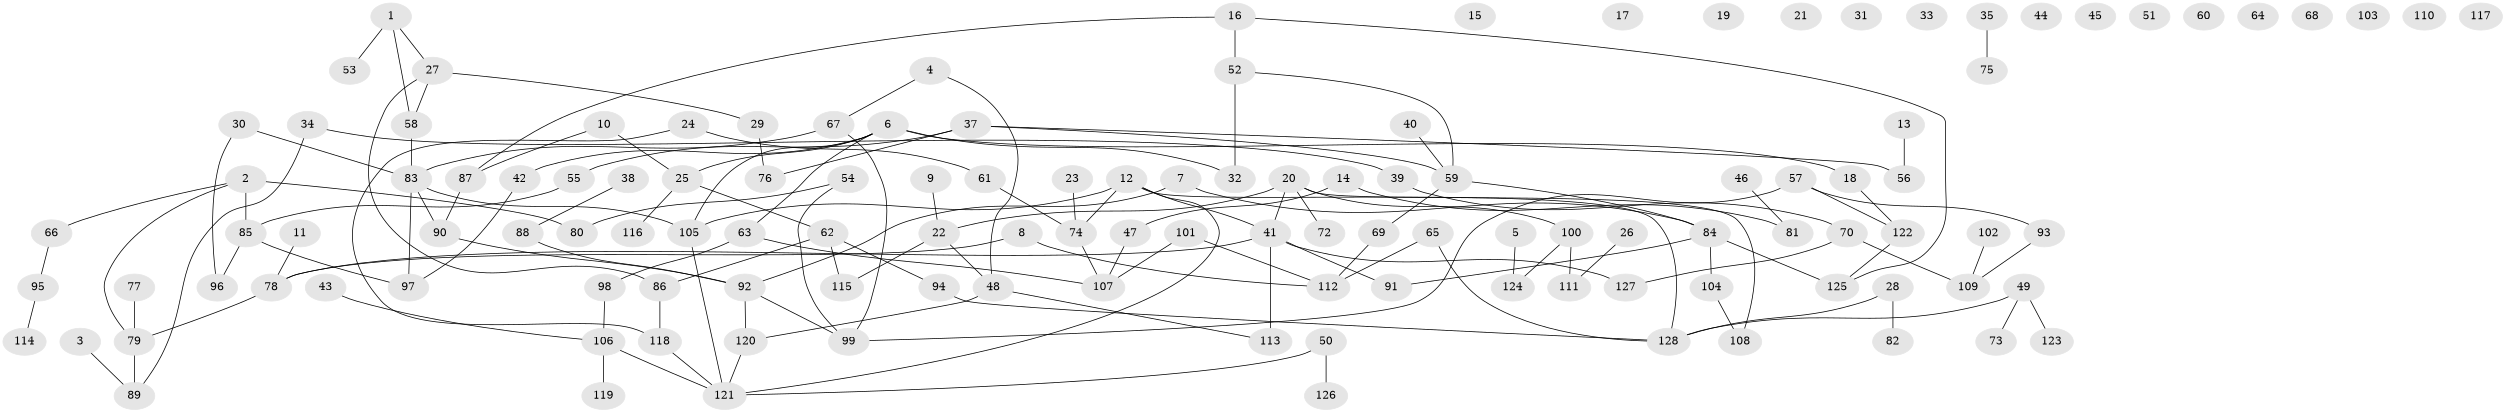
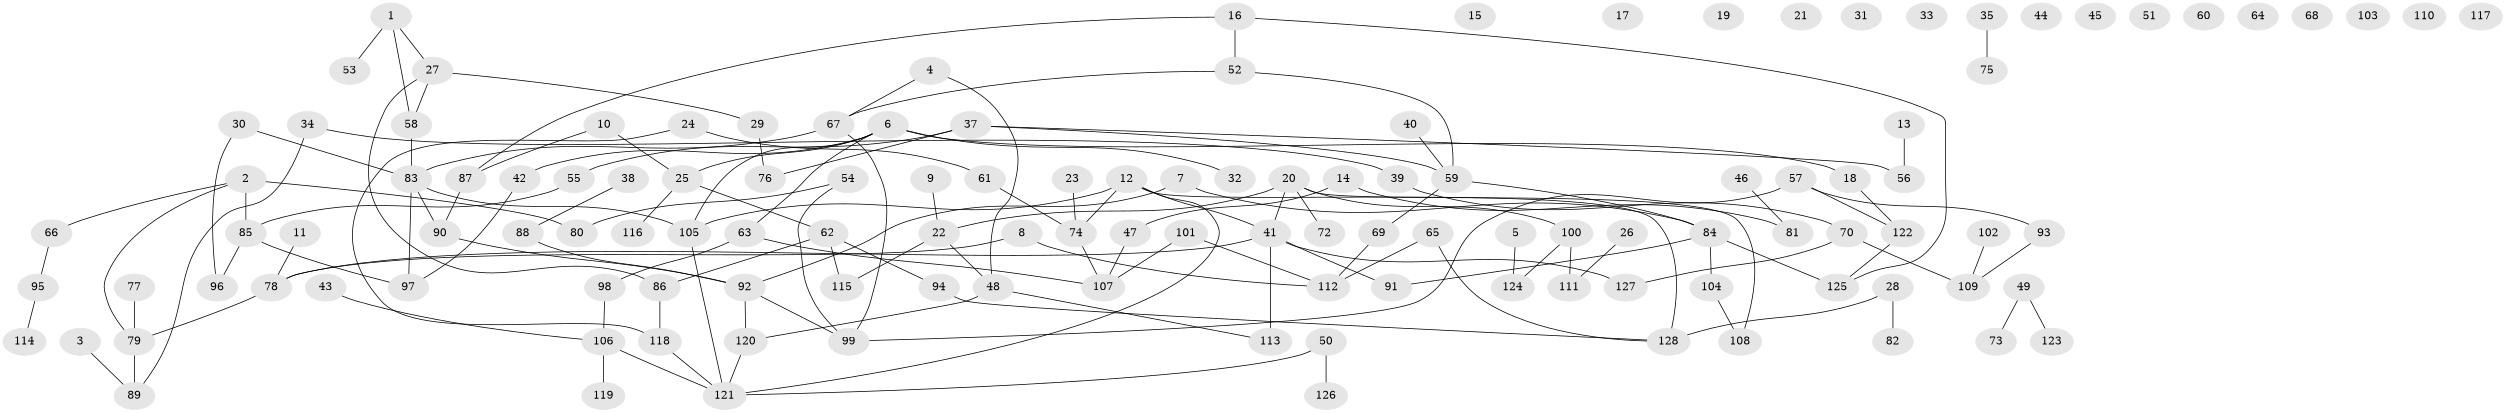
(1235, 125) -> (1030, 81)
(1848, 318) -> none
